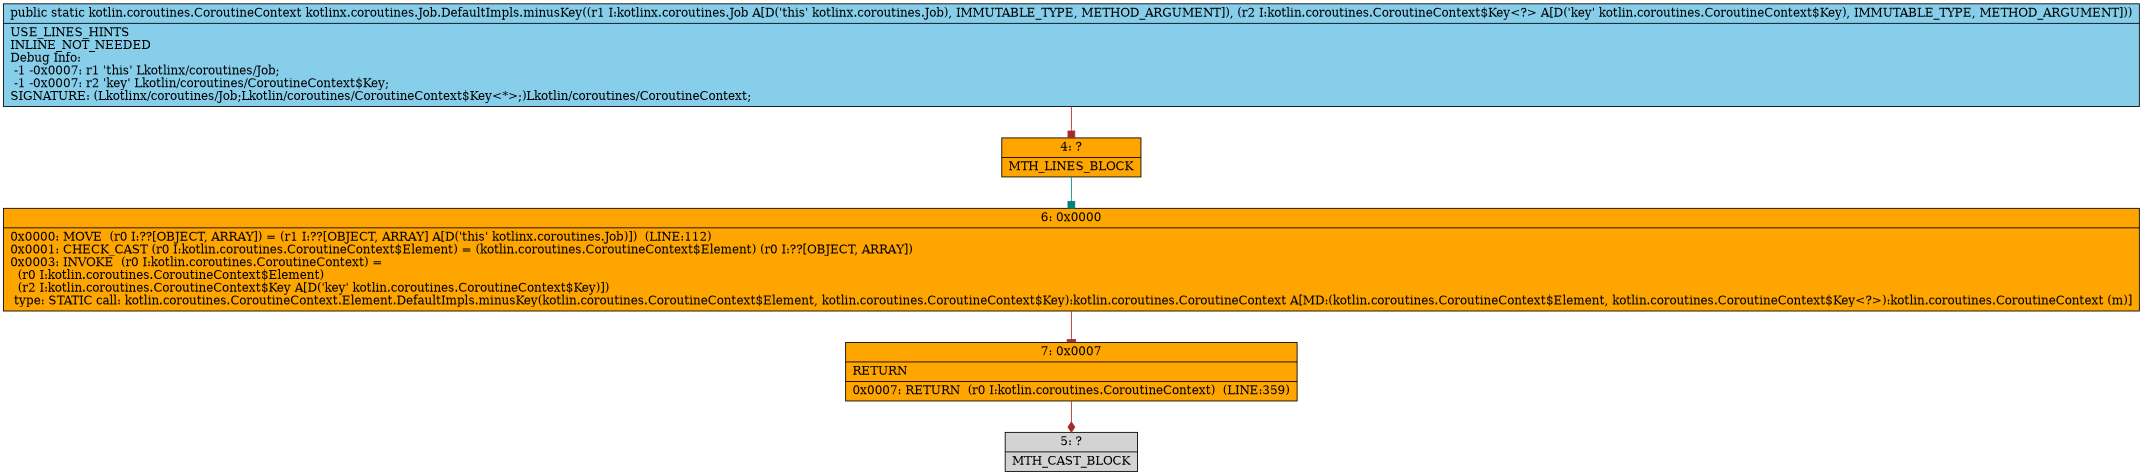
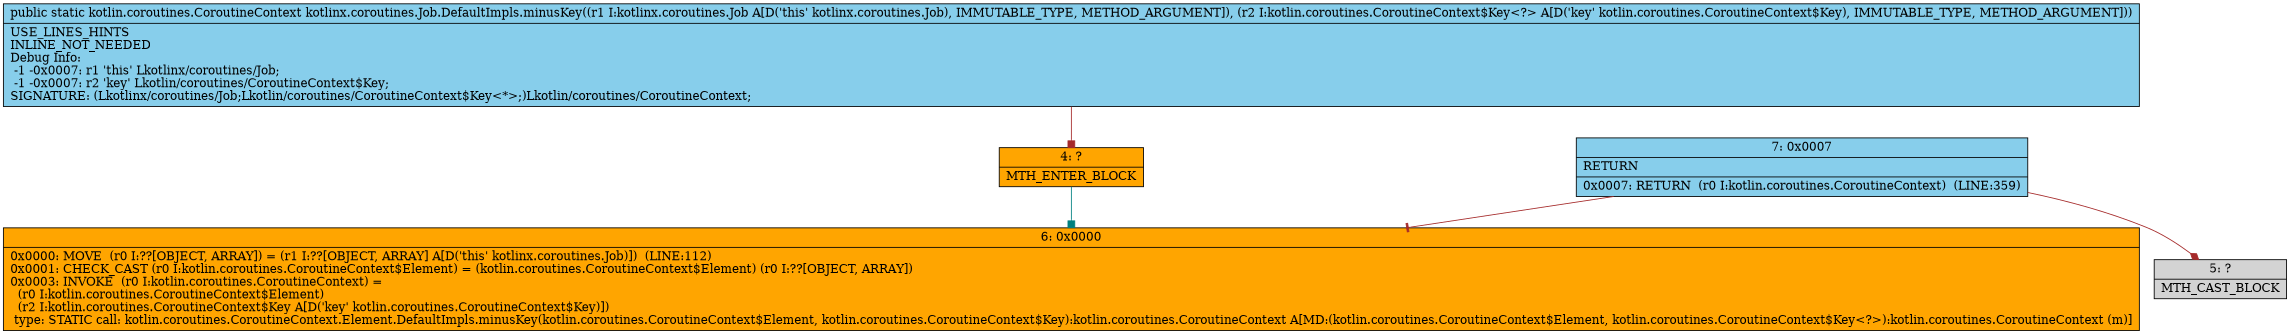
(1071, 167) -> (1071, 177)
(1071, 325) -> (1512, 212)
(1071, 372) -> (1802, 167)
